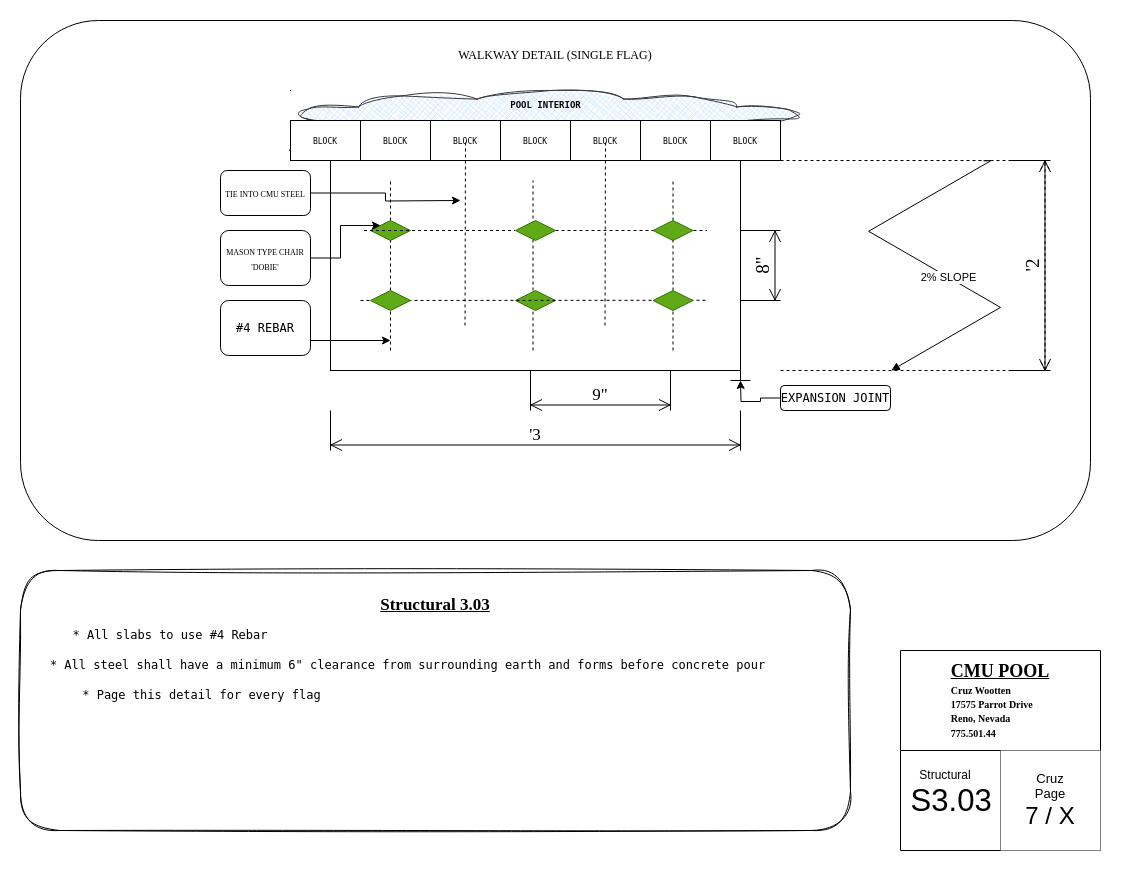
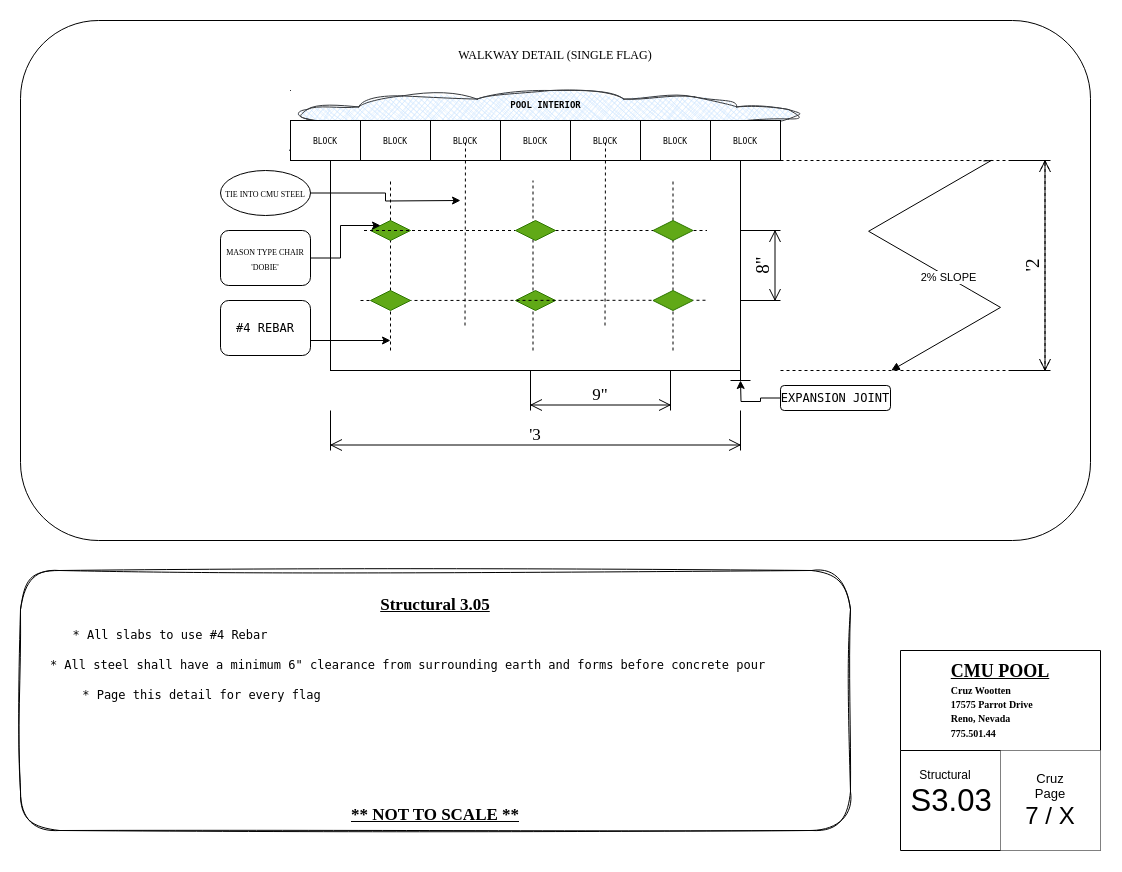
(266, 193) -> (266, 193)
(436, 606) -> (436, 606)
none -> (436, 811)
